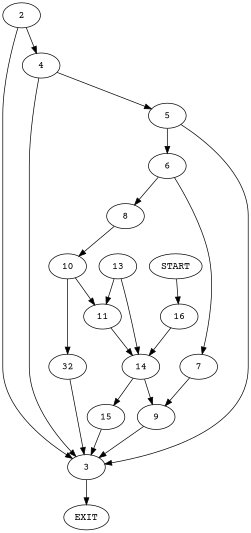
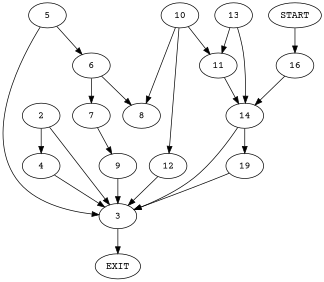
(101, 89) -> none
(99, 239) -> (162, 62)
(68, 367) -> (168, 166)
(147, 389) -> (196, 176)
(106, 417) -> (245, 166)
